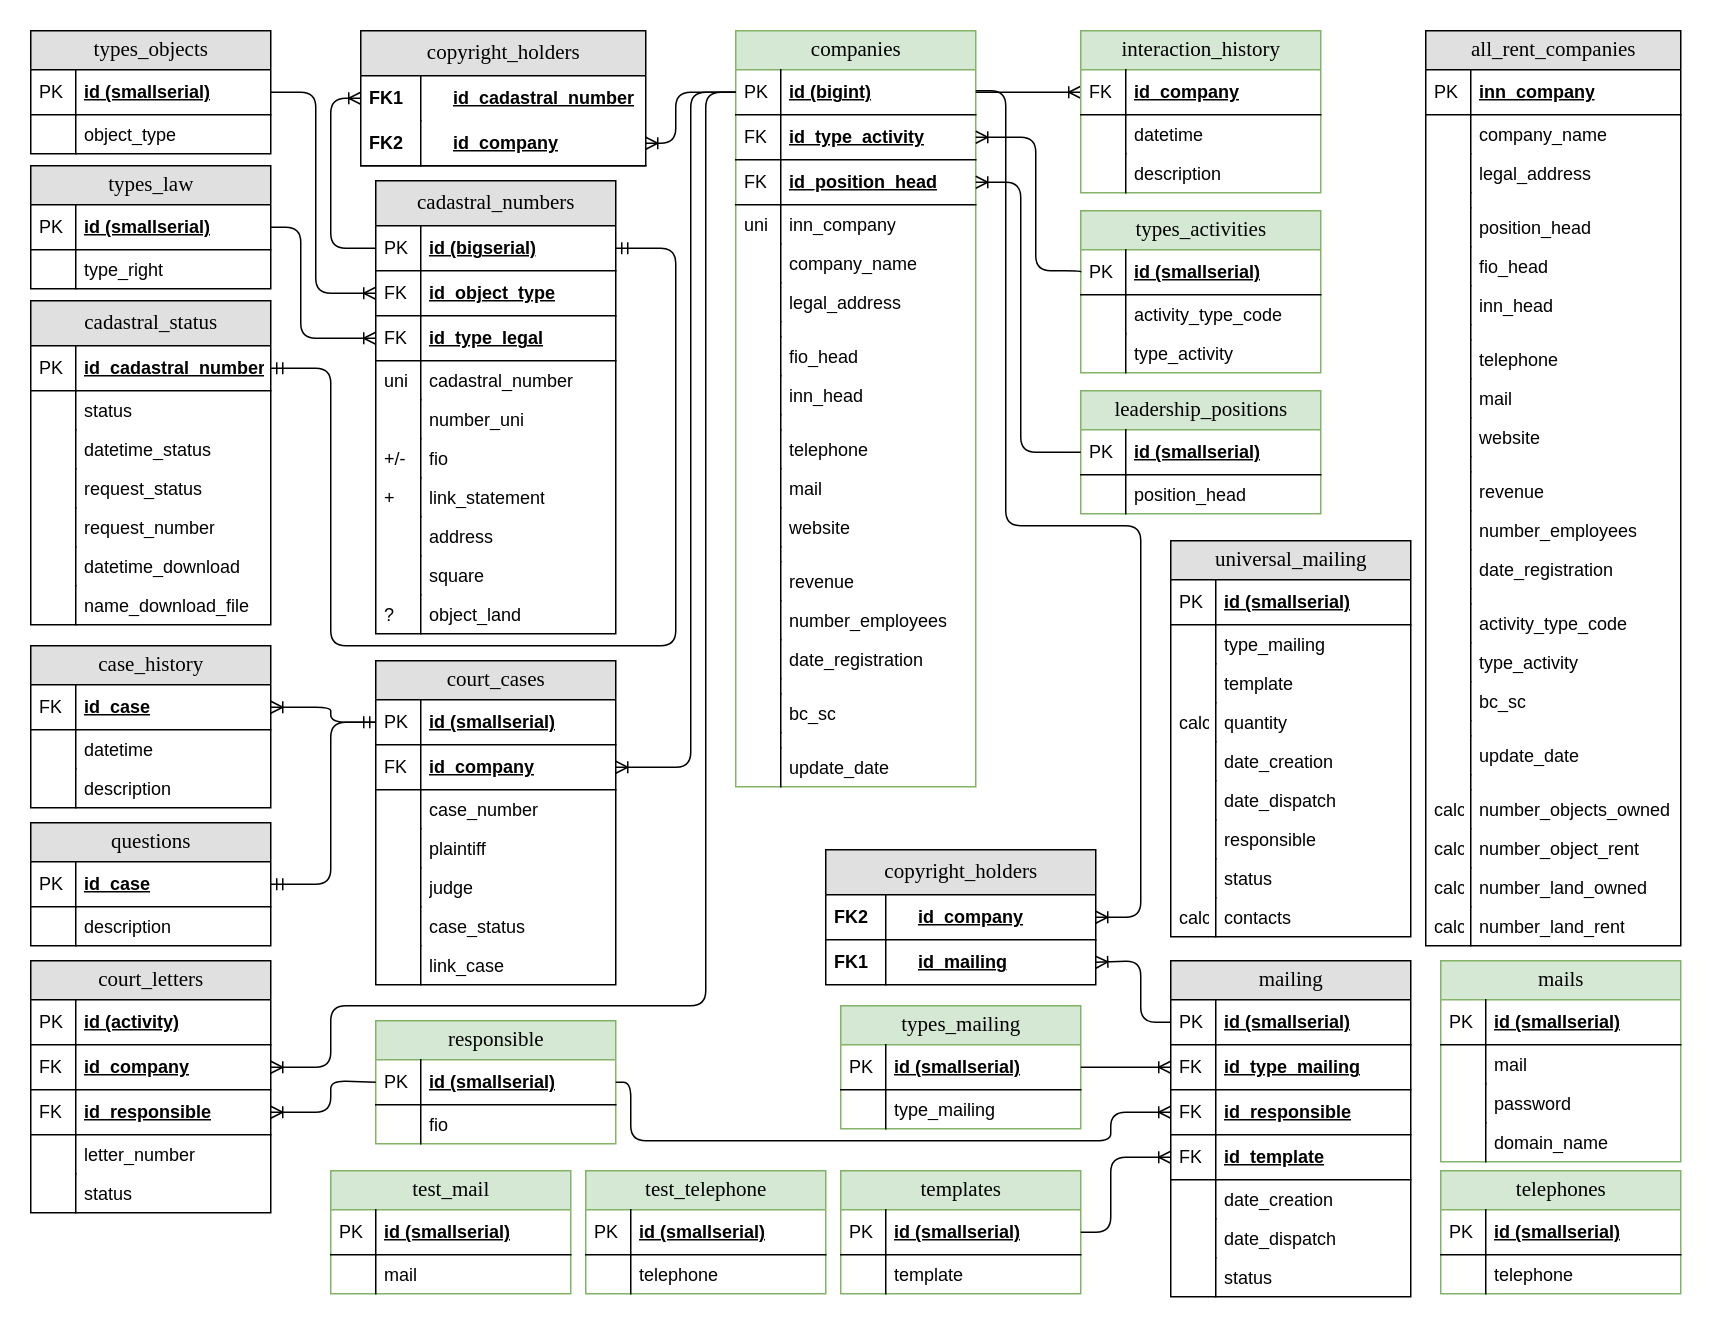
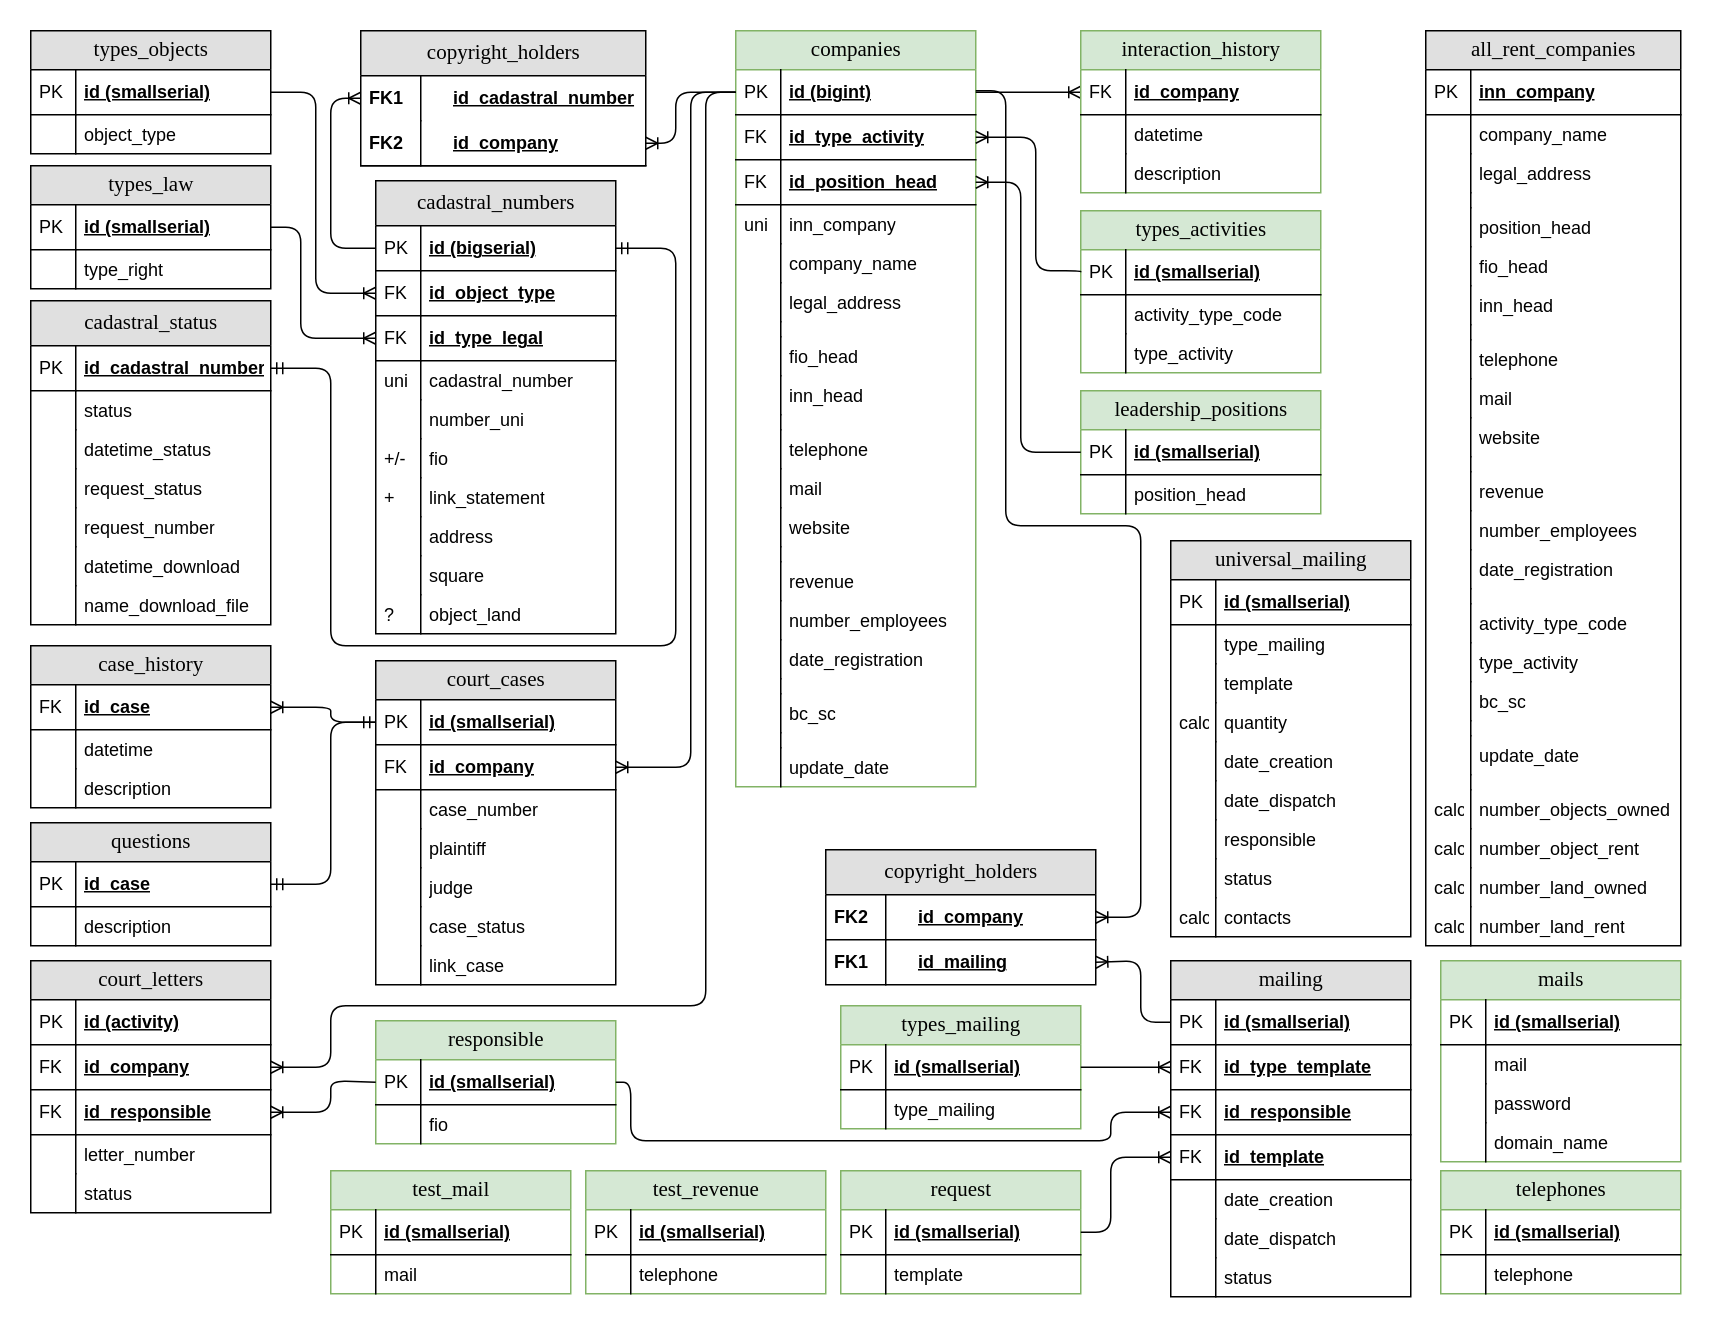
(1291, 1067) -> (1301, 1067)
(707, 1190) -> (707, 1190)
(962, 1190) -> (962, 1190)
